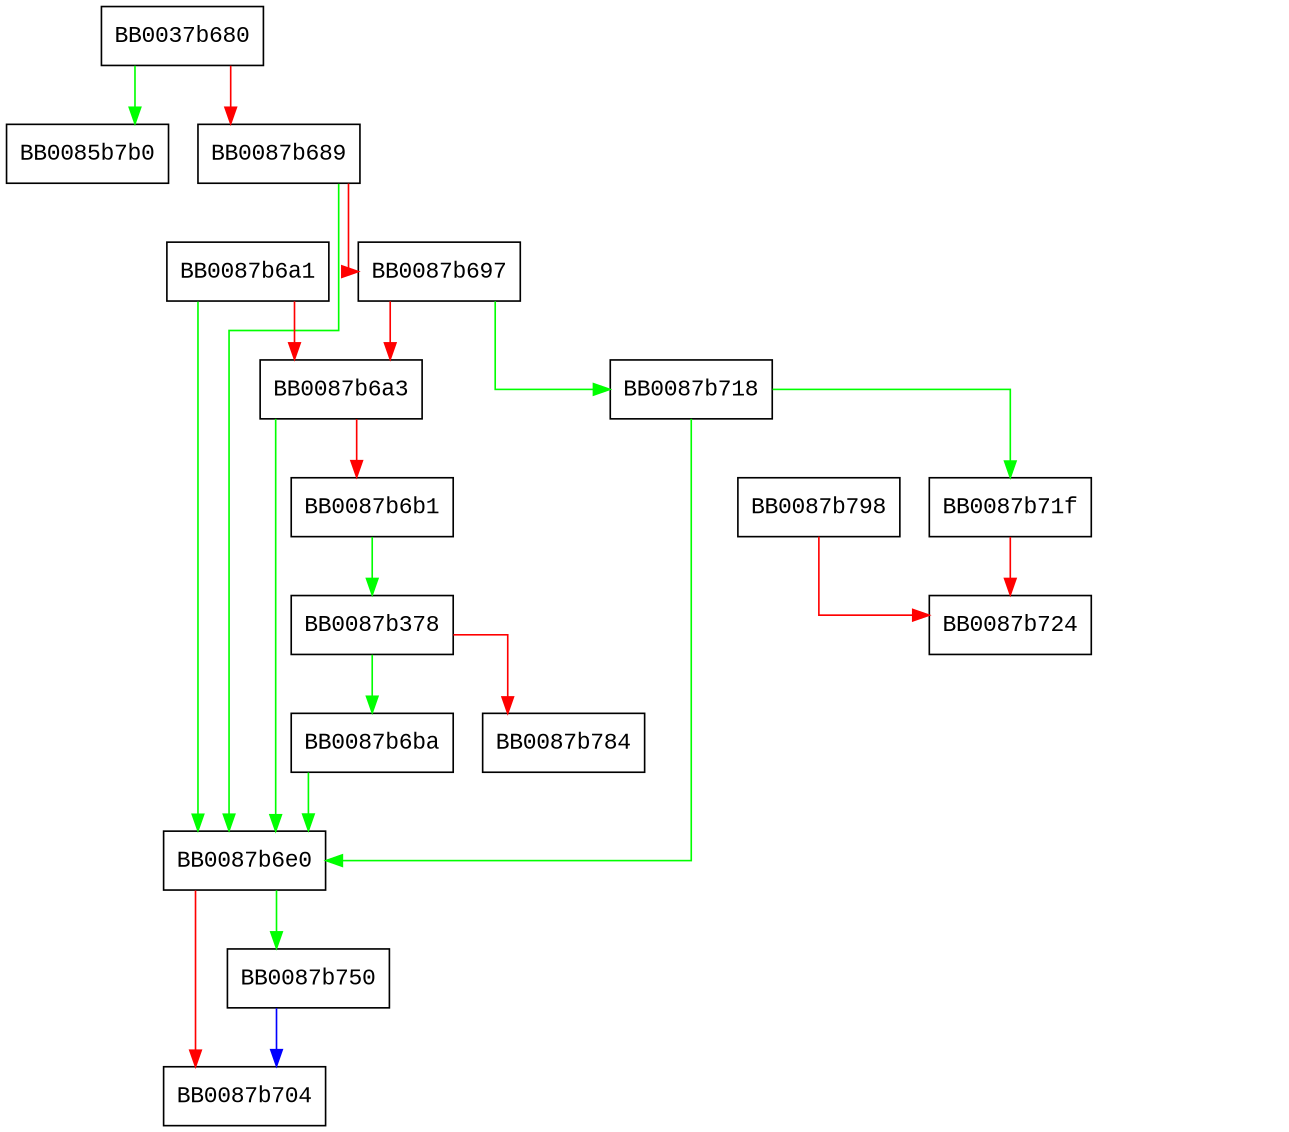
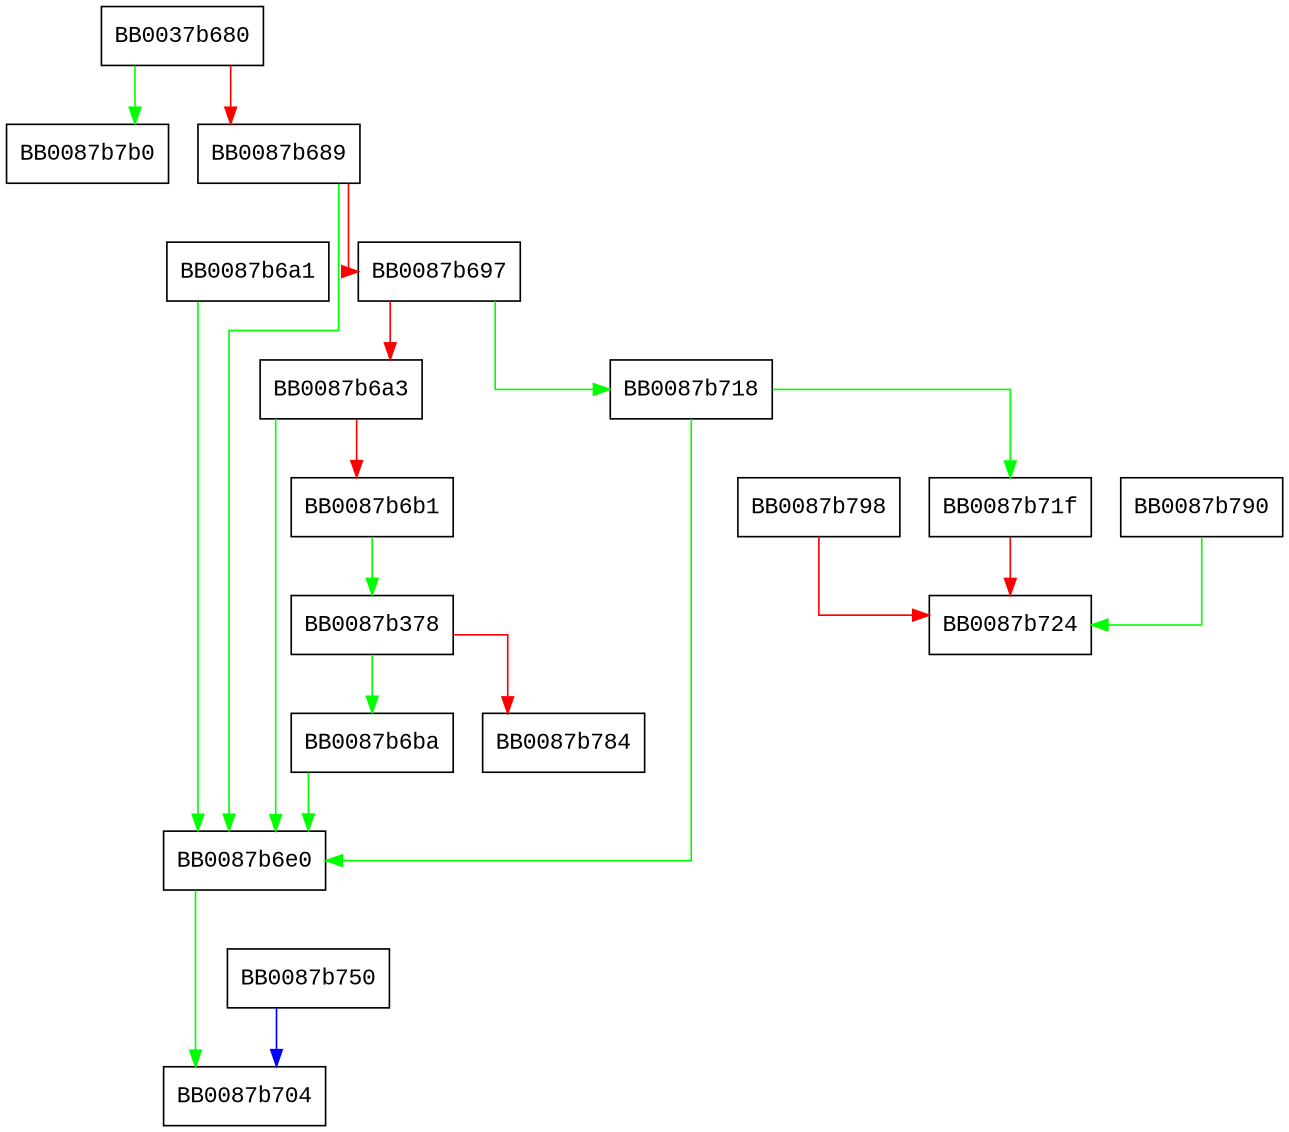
(88, 154) -> (88, 154)
(294, 320) -> none
none -> (1202, 507)
(277, 911) -> none
(196, 970) -> (196, 970)
